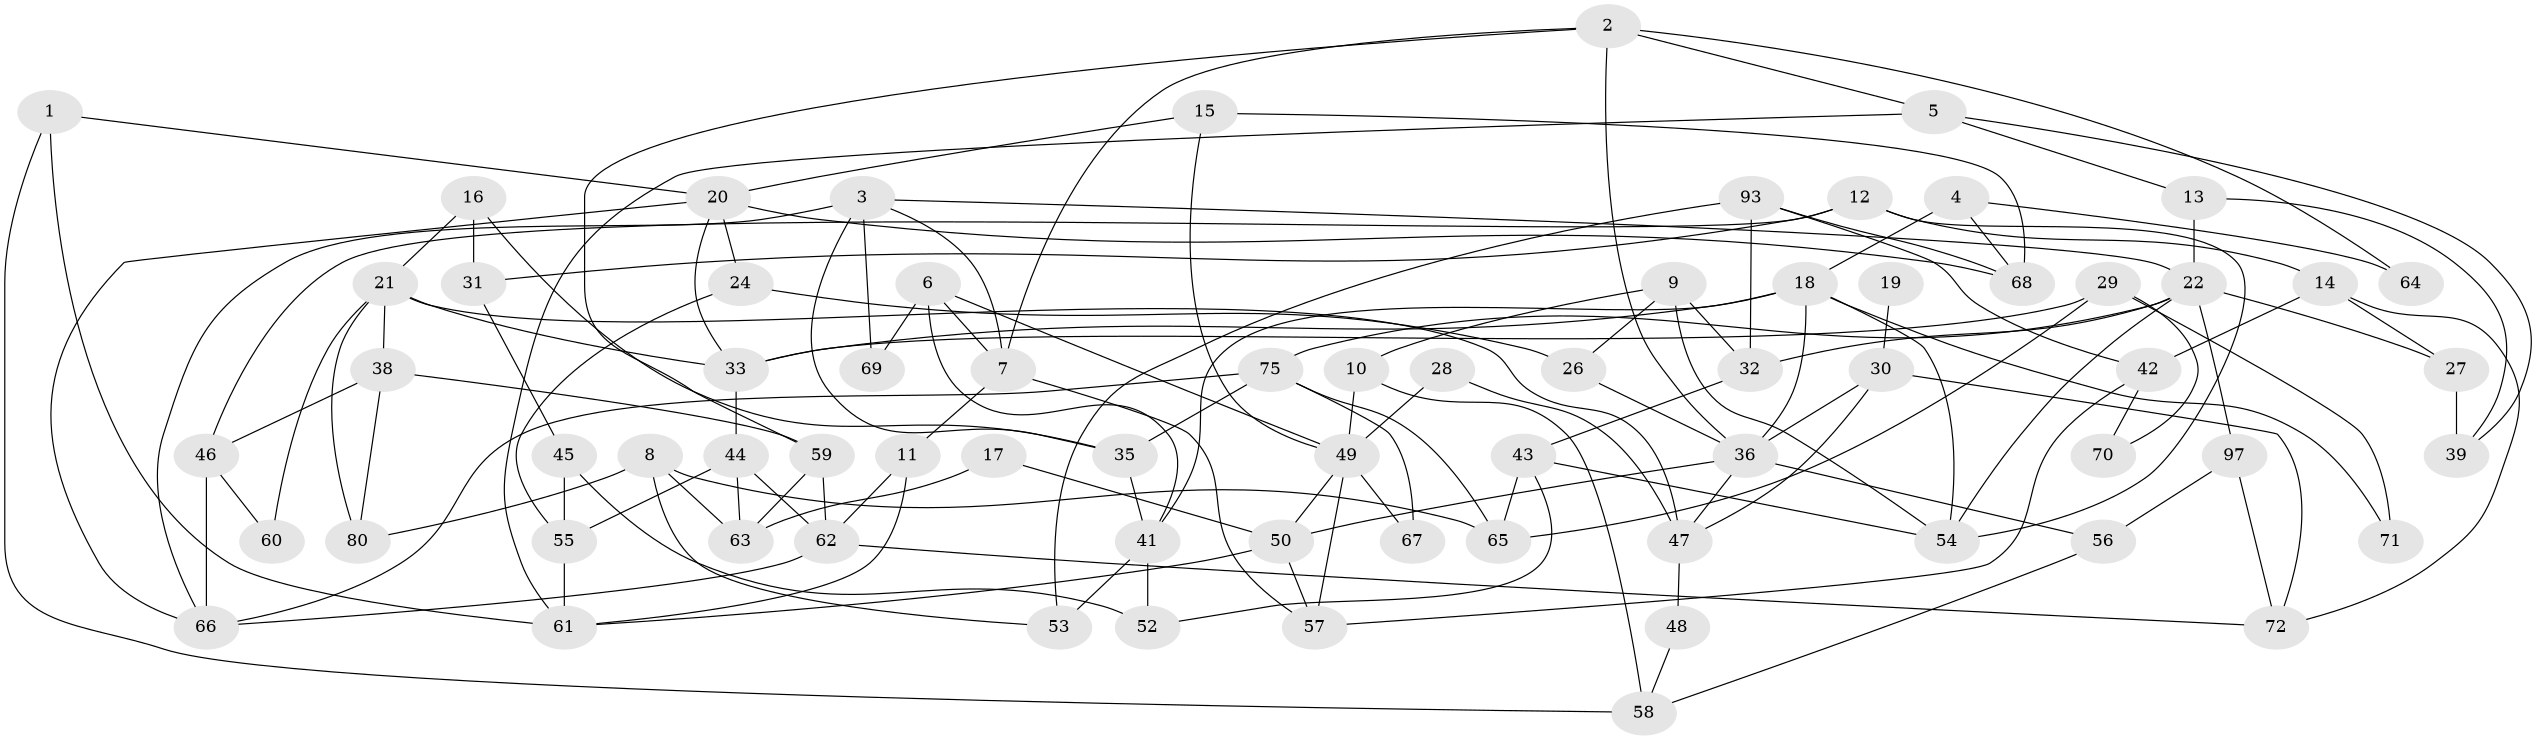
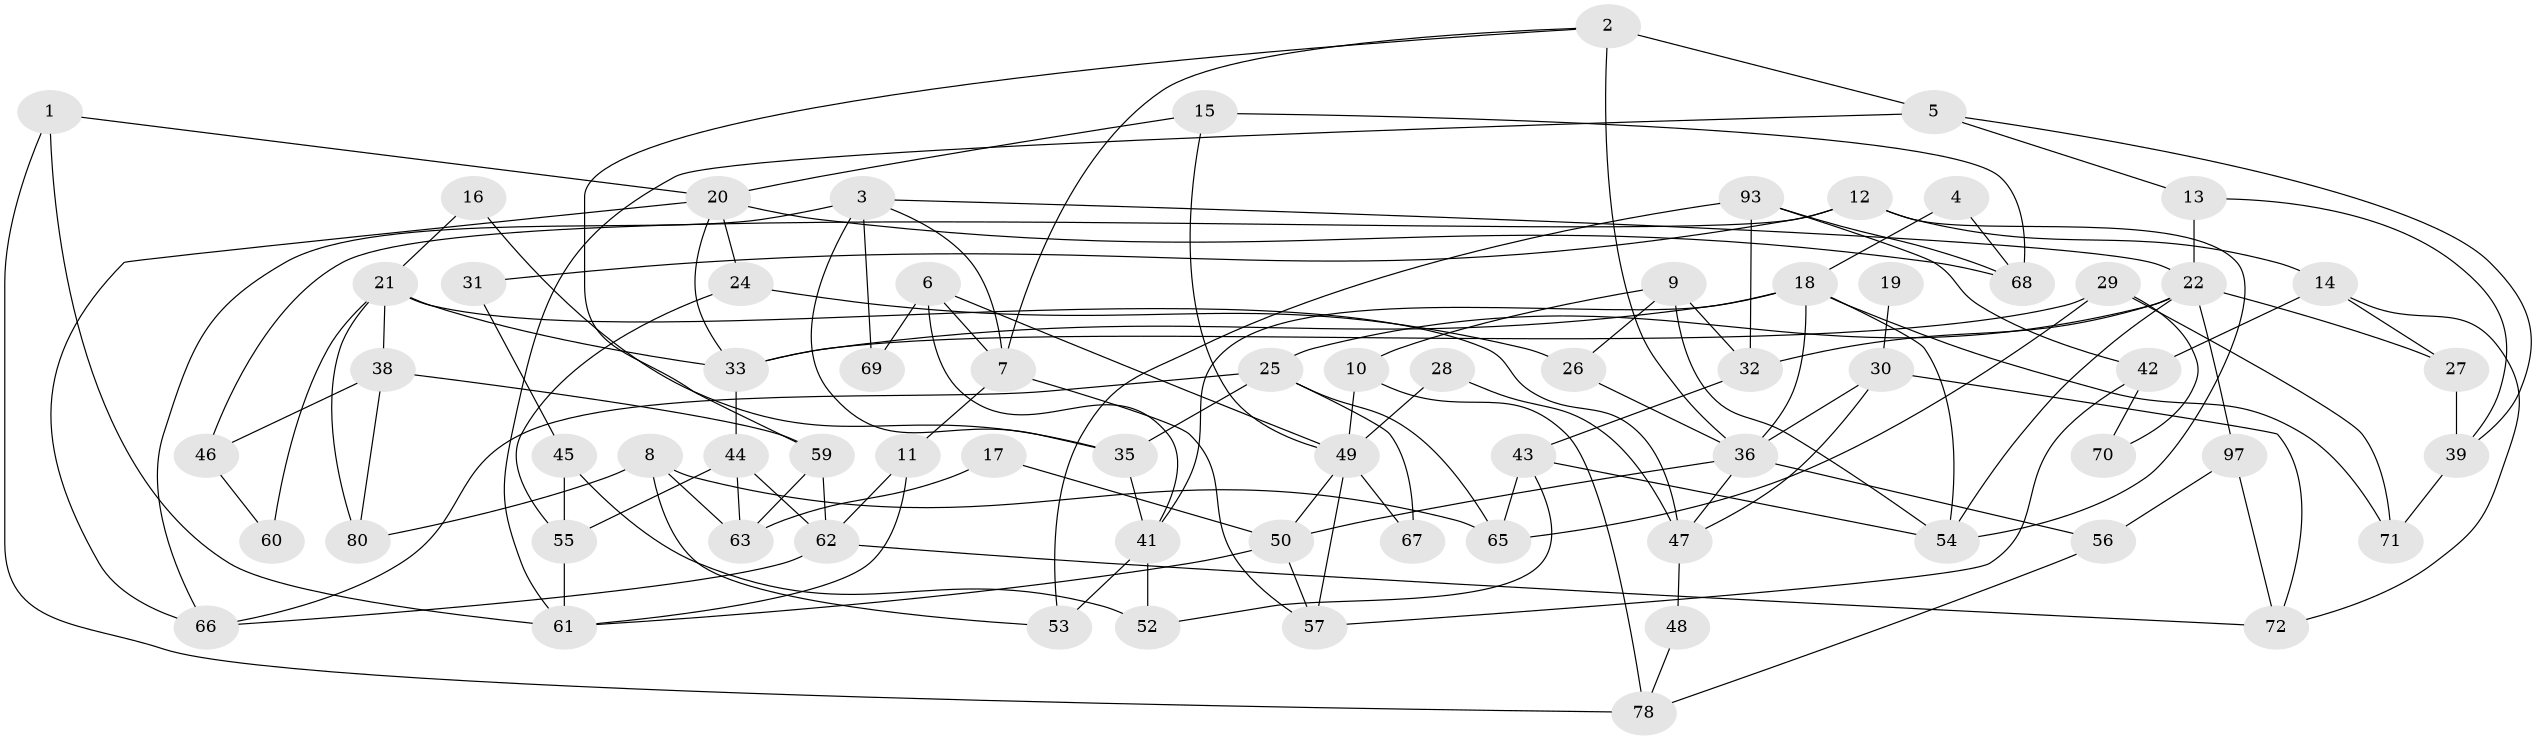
(474, 245) -> none
(2411, 284) -> none
(1271, 370) -> (1271, 370)
none -> (2424, 499)
(206, 535) -> none
(1644, 713) -> (1644, 713)
